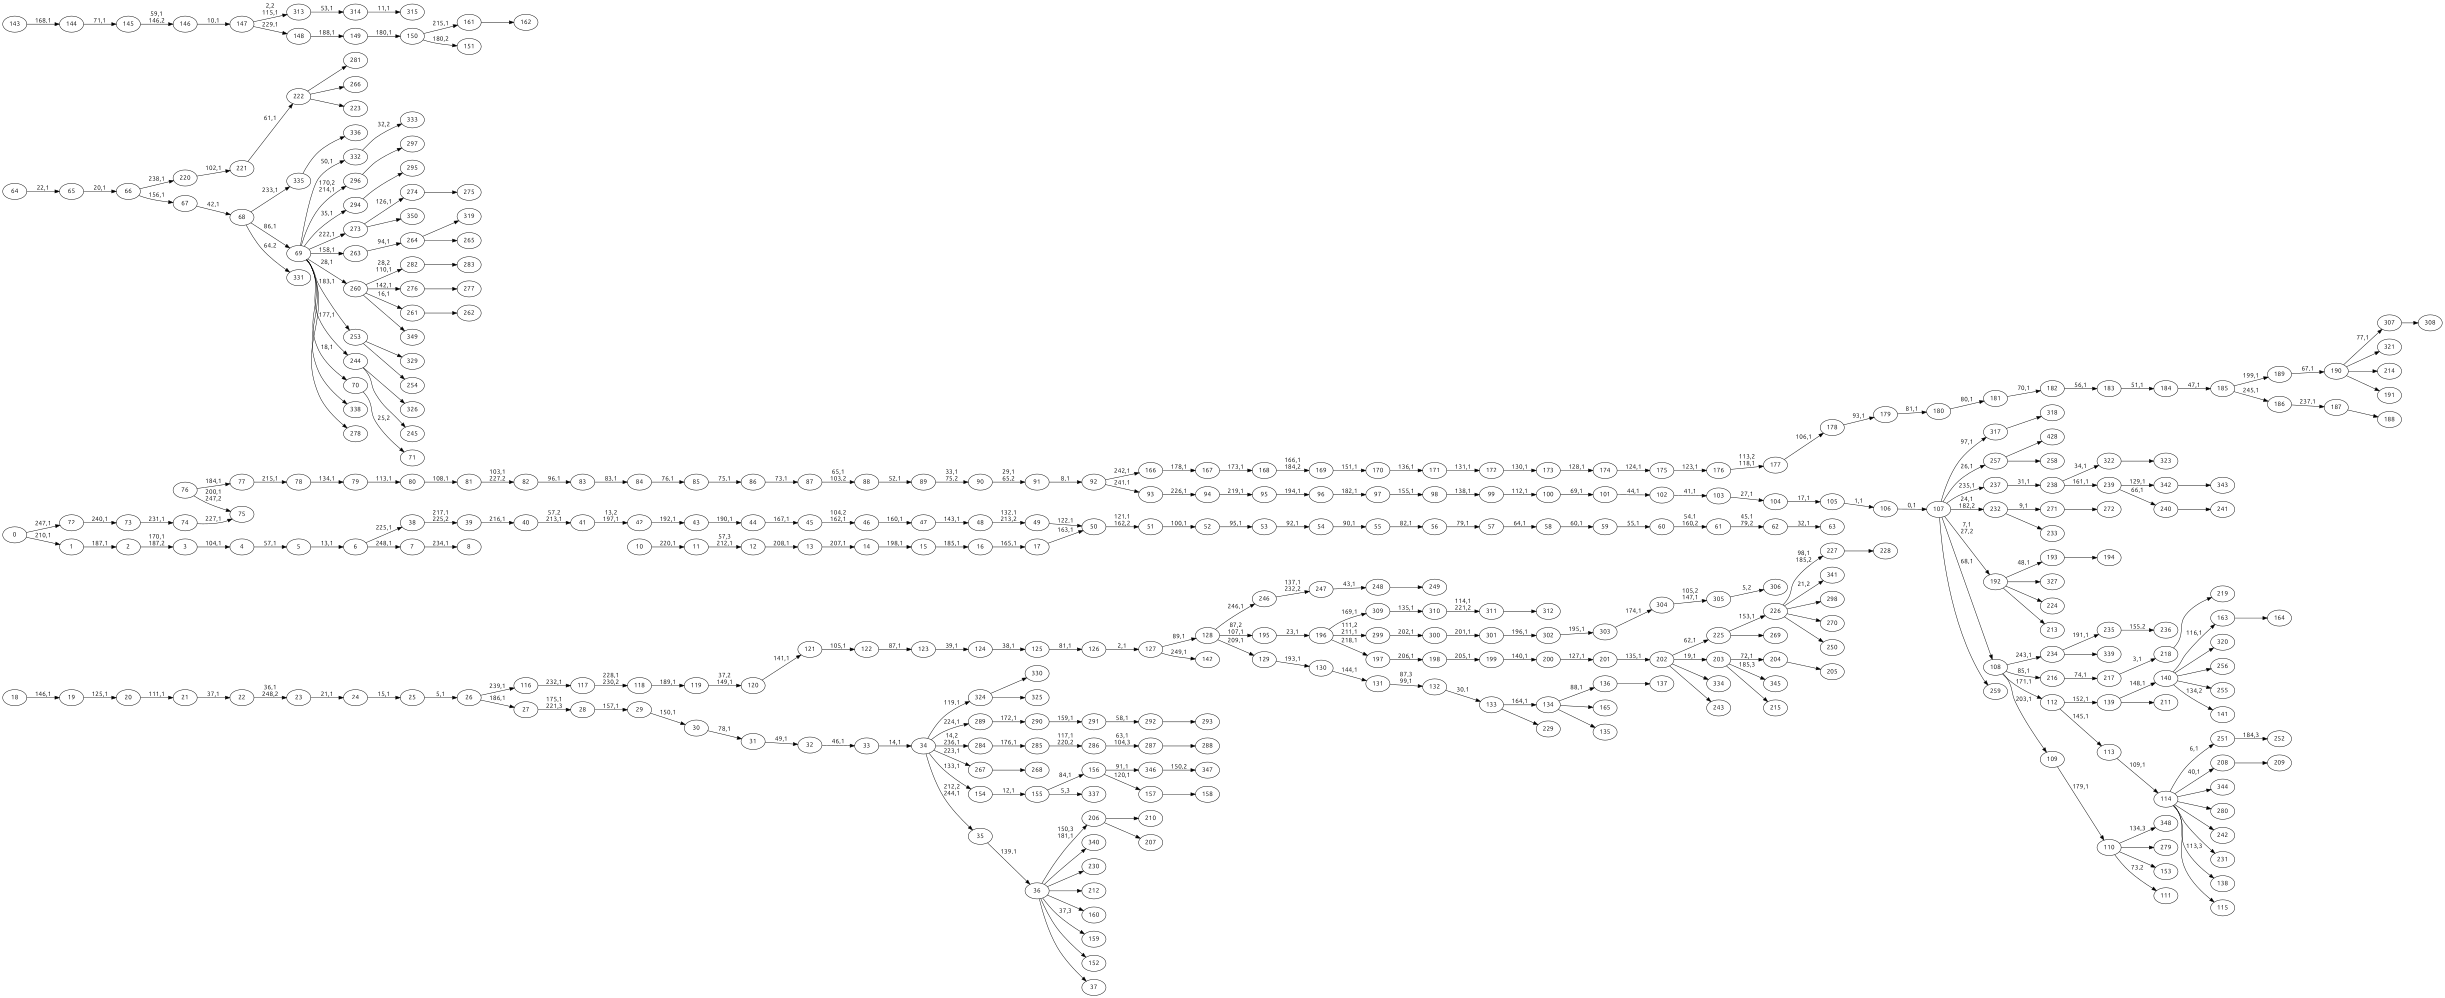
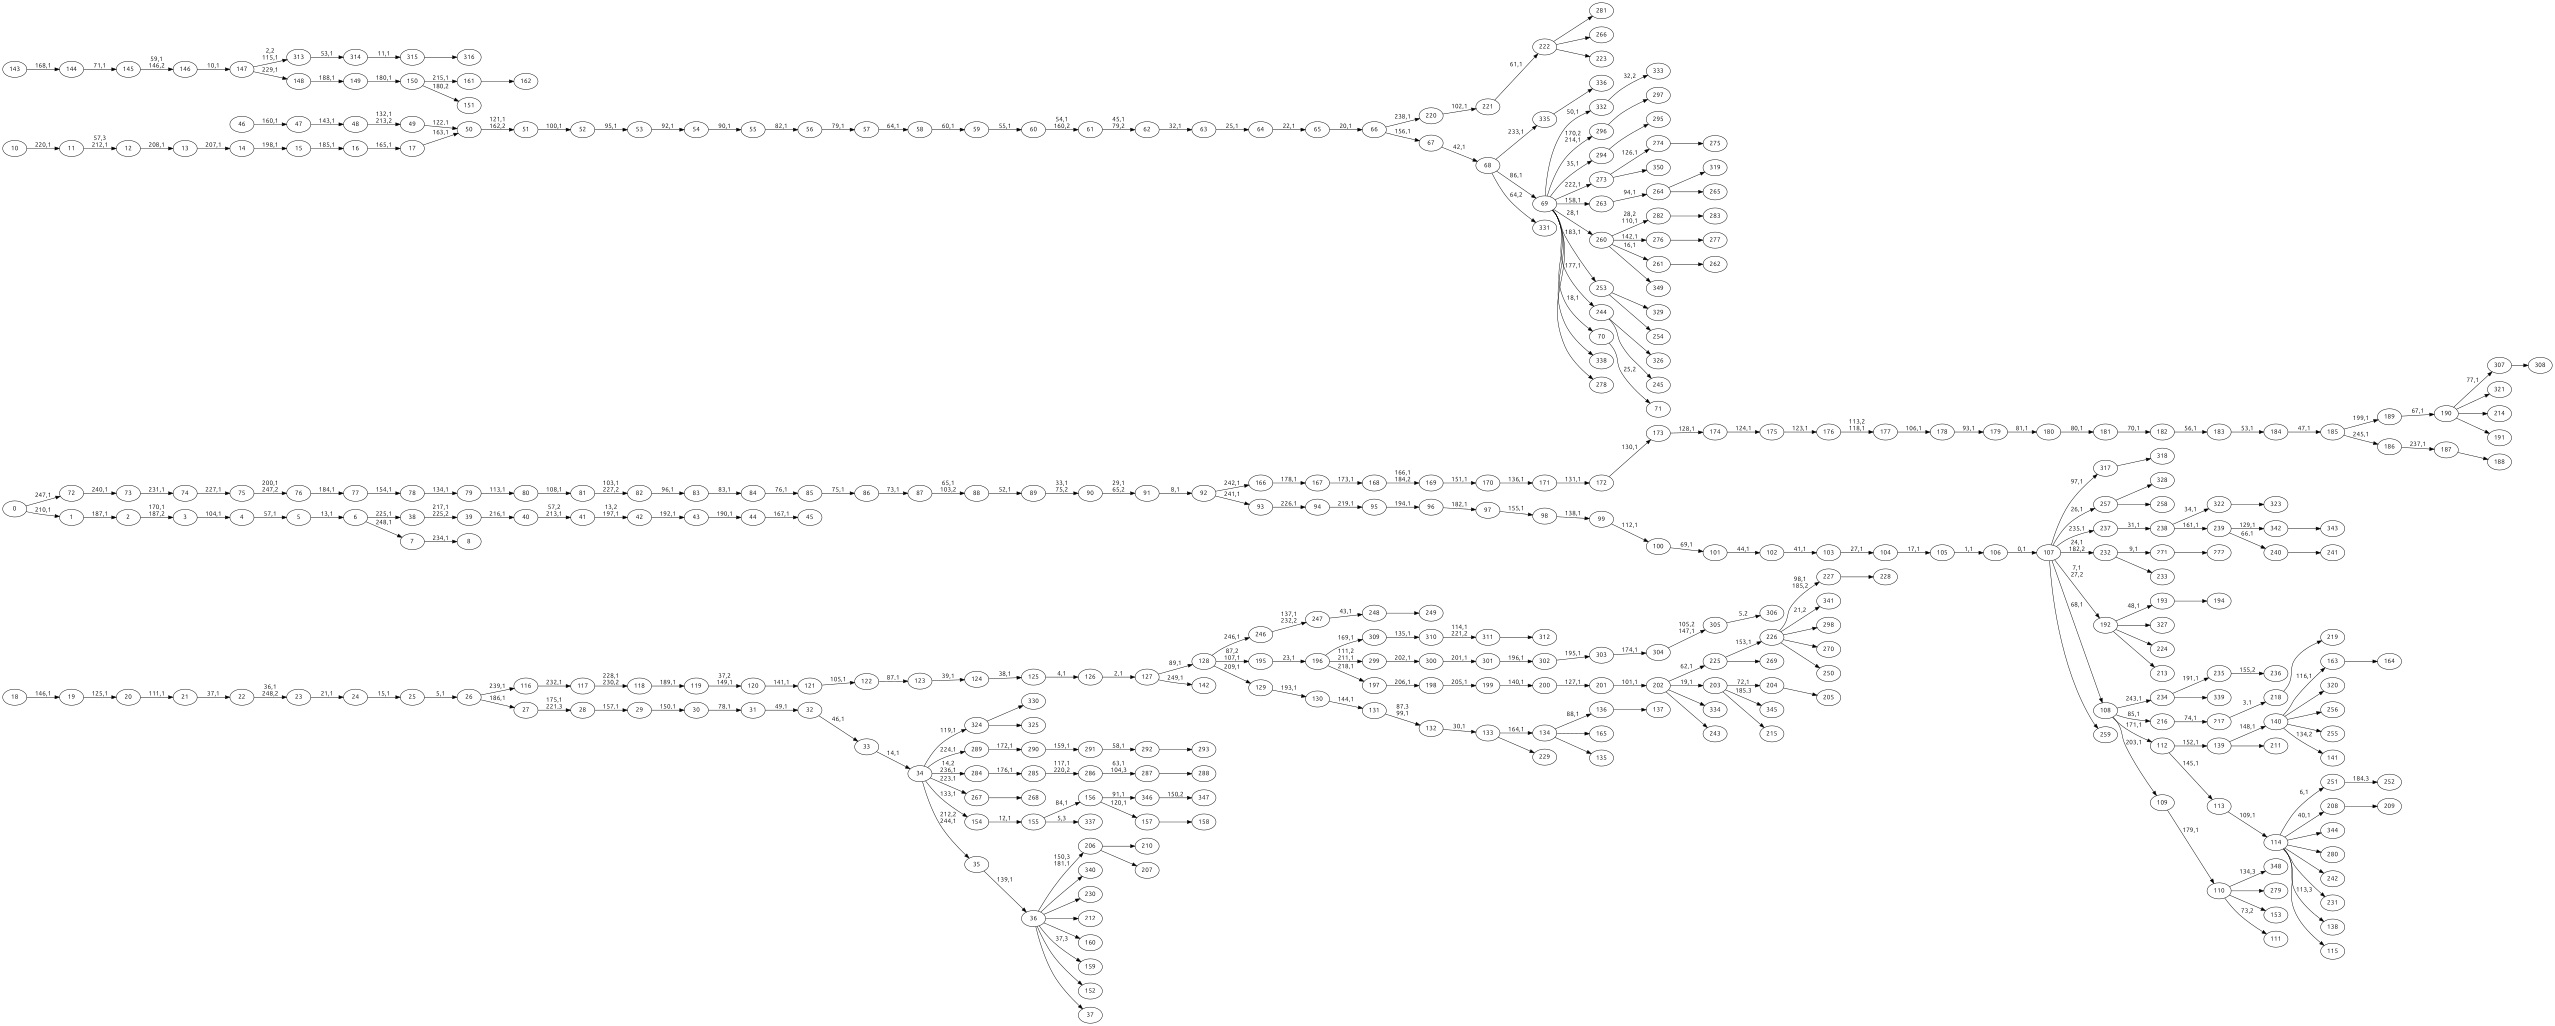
none -> (469, 57)
none -> (1230, 130)
(2137, 385) -> (2248, 429)
(2052, 437) -> (2162, 480)
(270, 479) -> (384, 490)
(210, 504) -> (268, 493)
(836, 523) -> none
(1066, 646) -> (1062, 674)
(1633, 656) -> (1630, 682)
